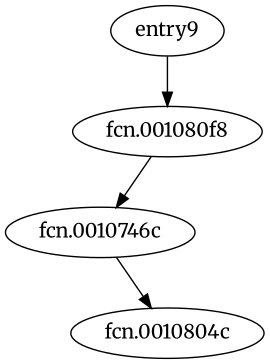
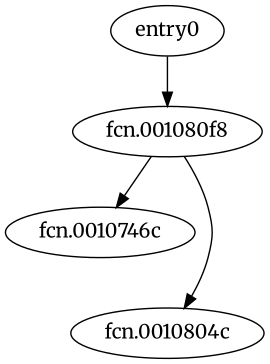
(167, 31) -> (167, 31)
(130, 277) -> (212, 225)
